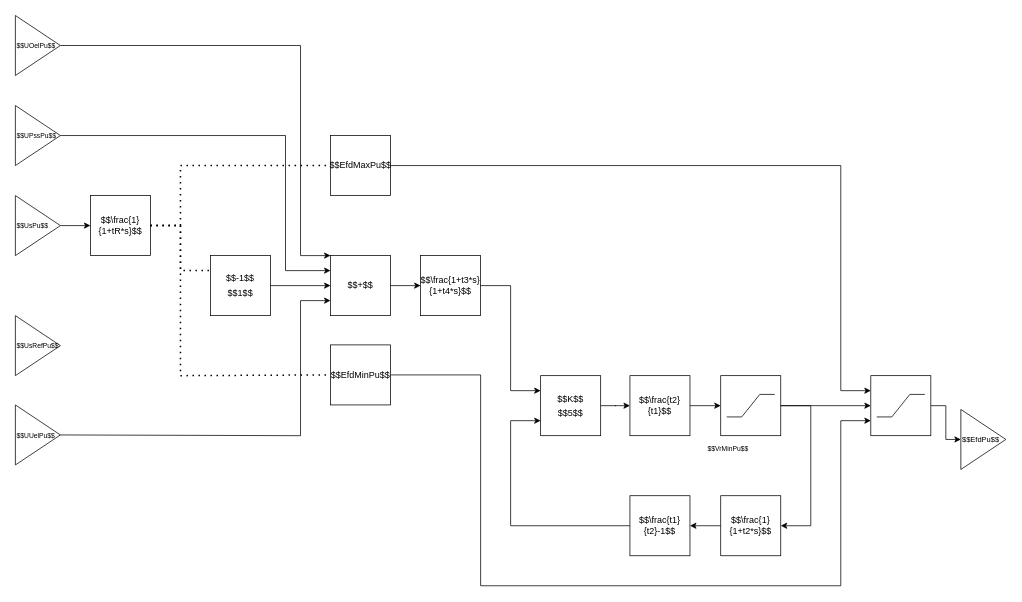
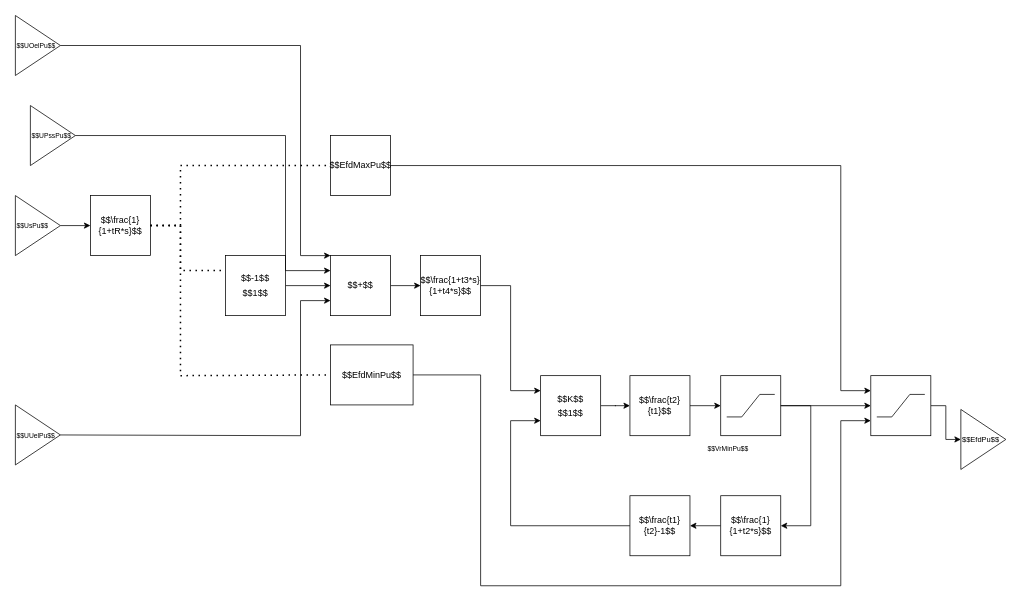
(38, 135) -> (53, 135)
(240, 285) -> (255, 285)
(38, 345) -> none
(360, 375) -> (372, 375)
(570, 405) -> (570, 405)
